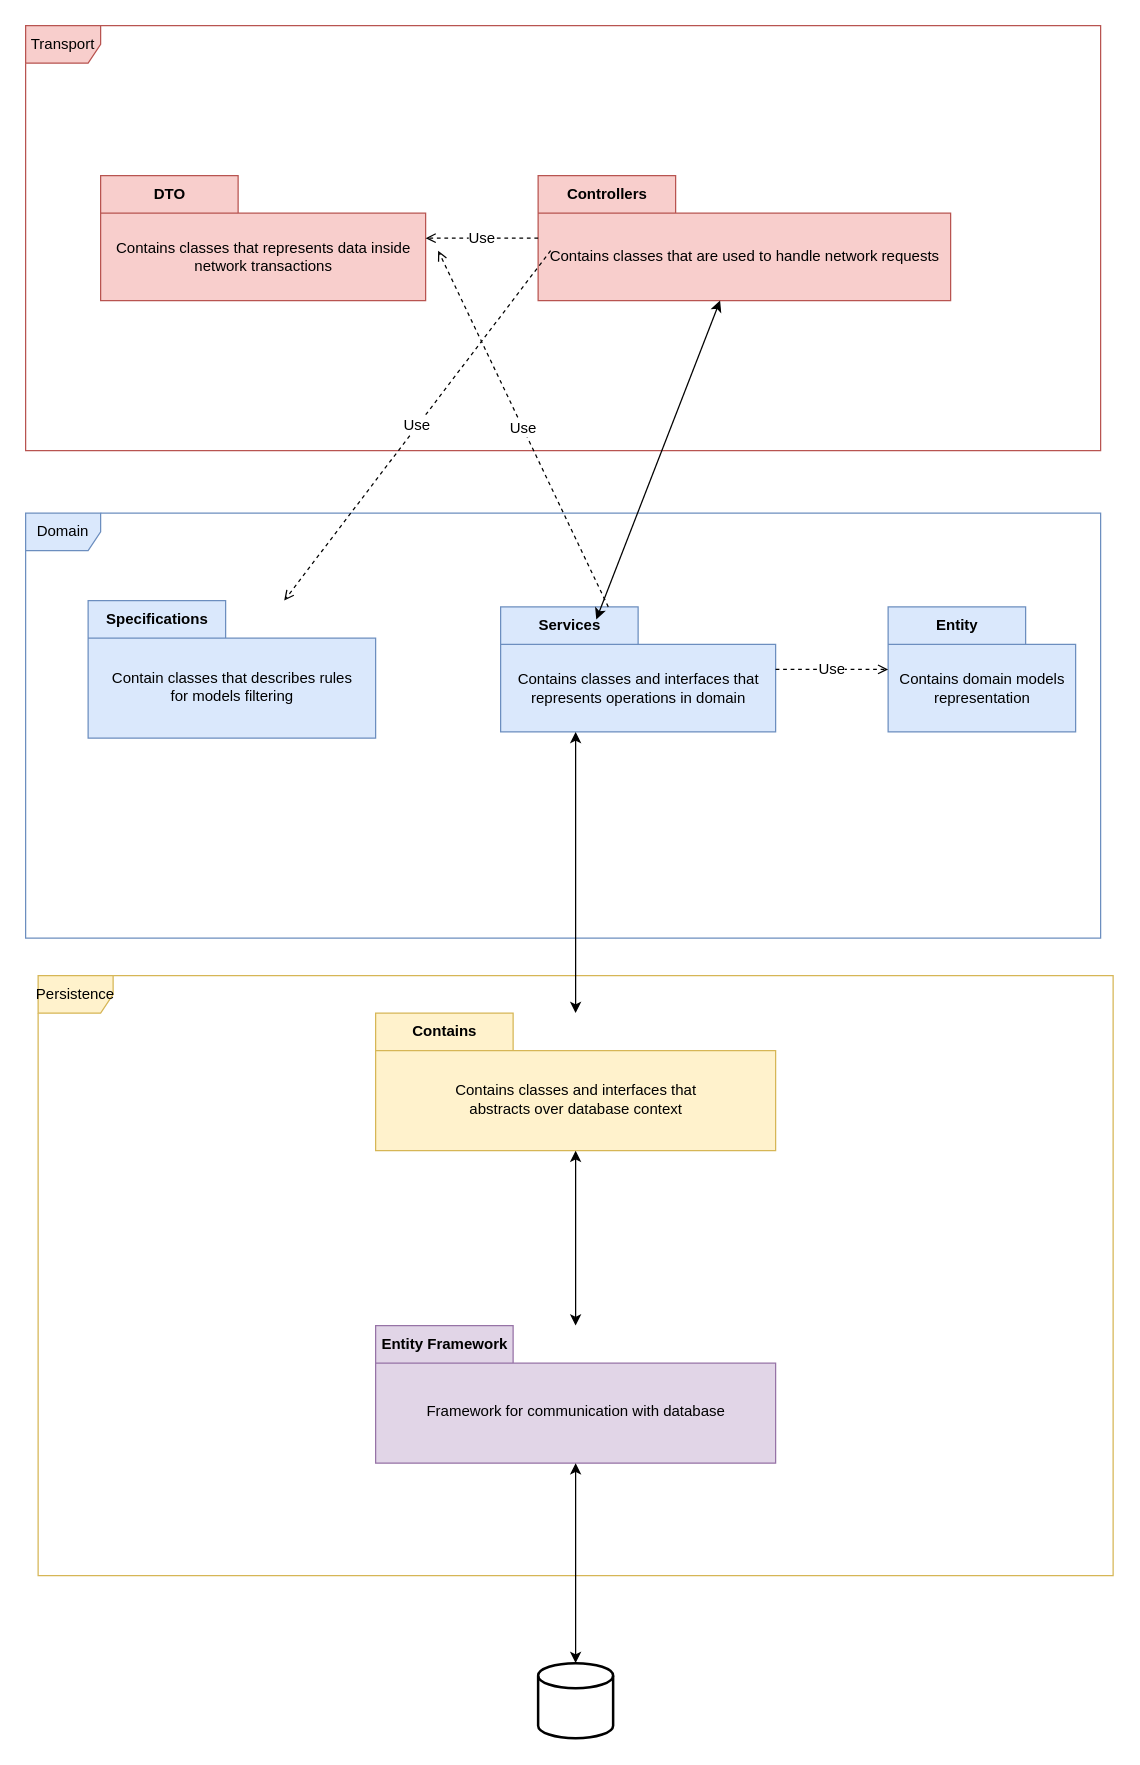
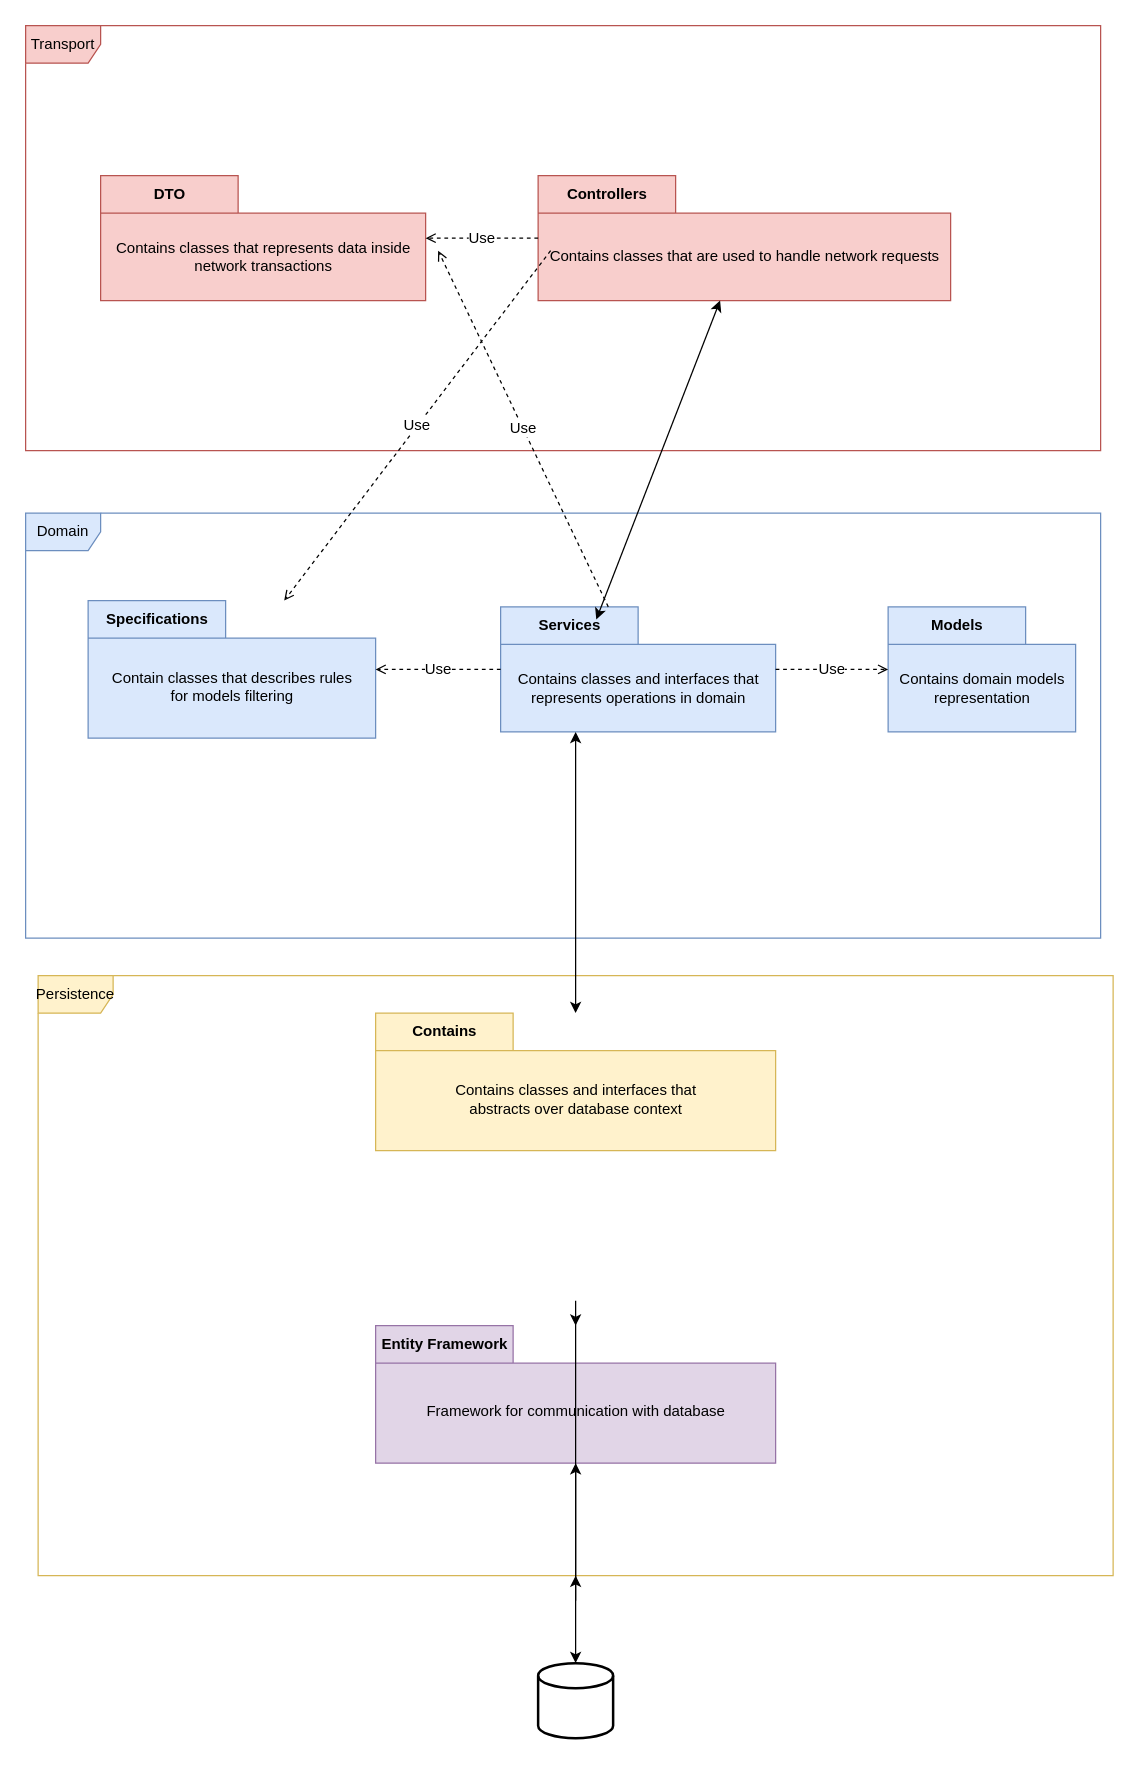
(958, 626) -> (958, 626)
none -> (440, 669)
(576, 1231) -> (576, 1394)
